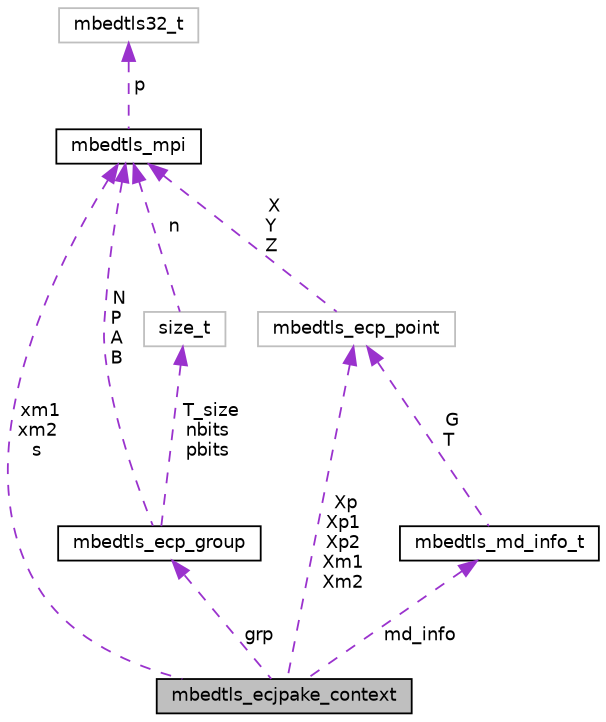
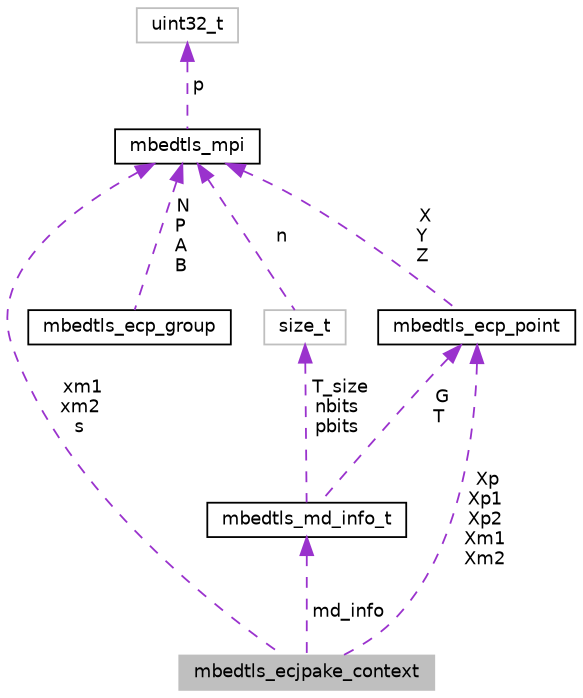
(129, 25) -> (187, 25)
(357, 329) -> (477, 327)
(171, 445) -> (306, 433)
(228, 627) -> none
(284, 696) -> (307, 673)
